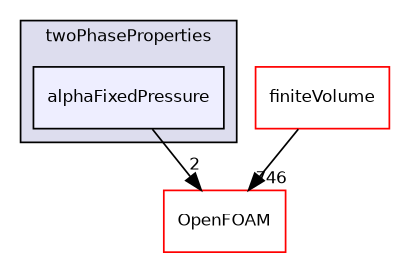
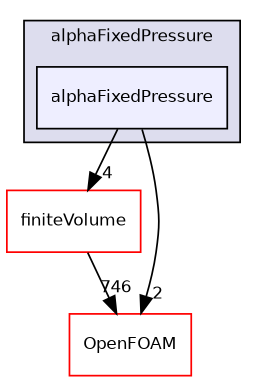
(129, 37) -> (132, 37)
none -> (106, 153)
